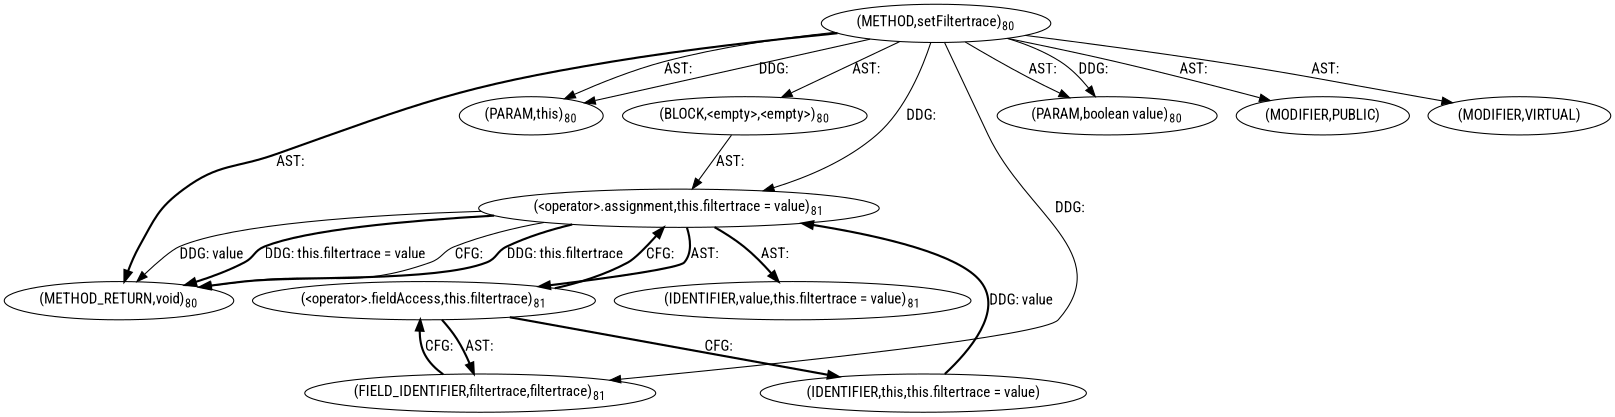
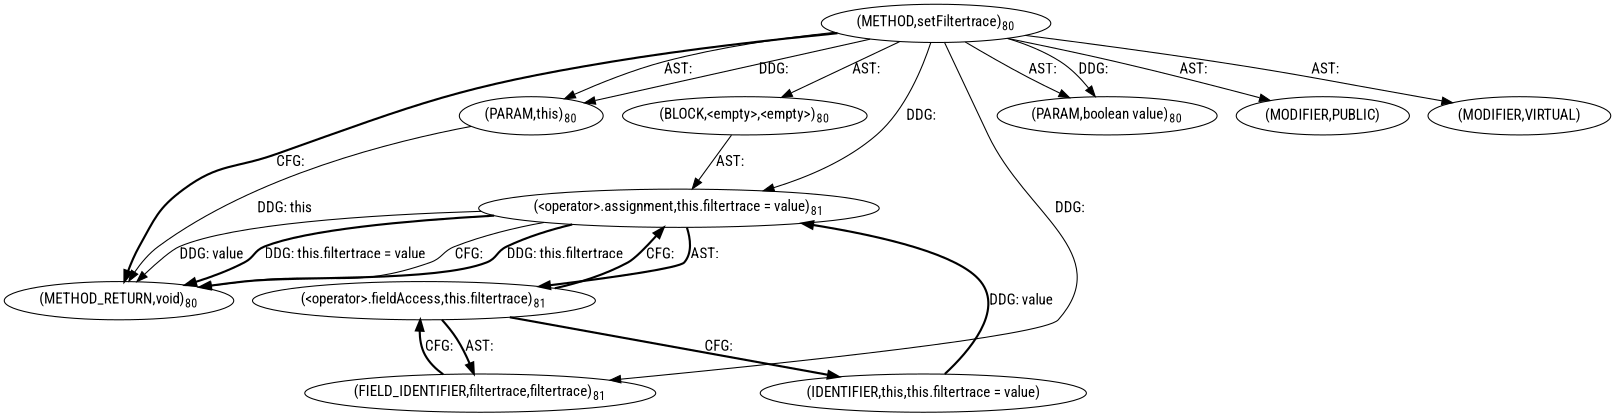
(292, 162) -> (292, 162)
none -> (292, 176)
(793, 301) -> none
